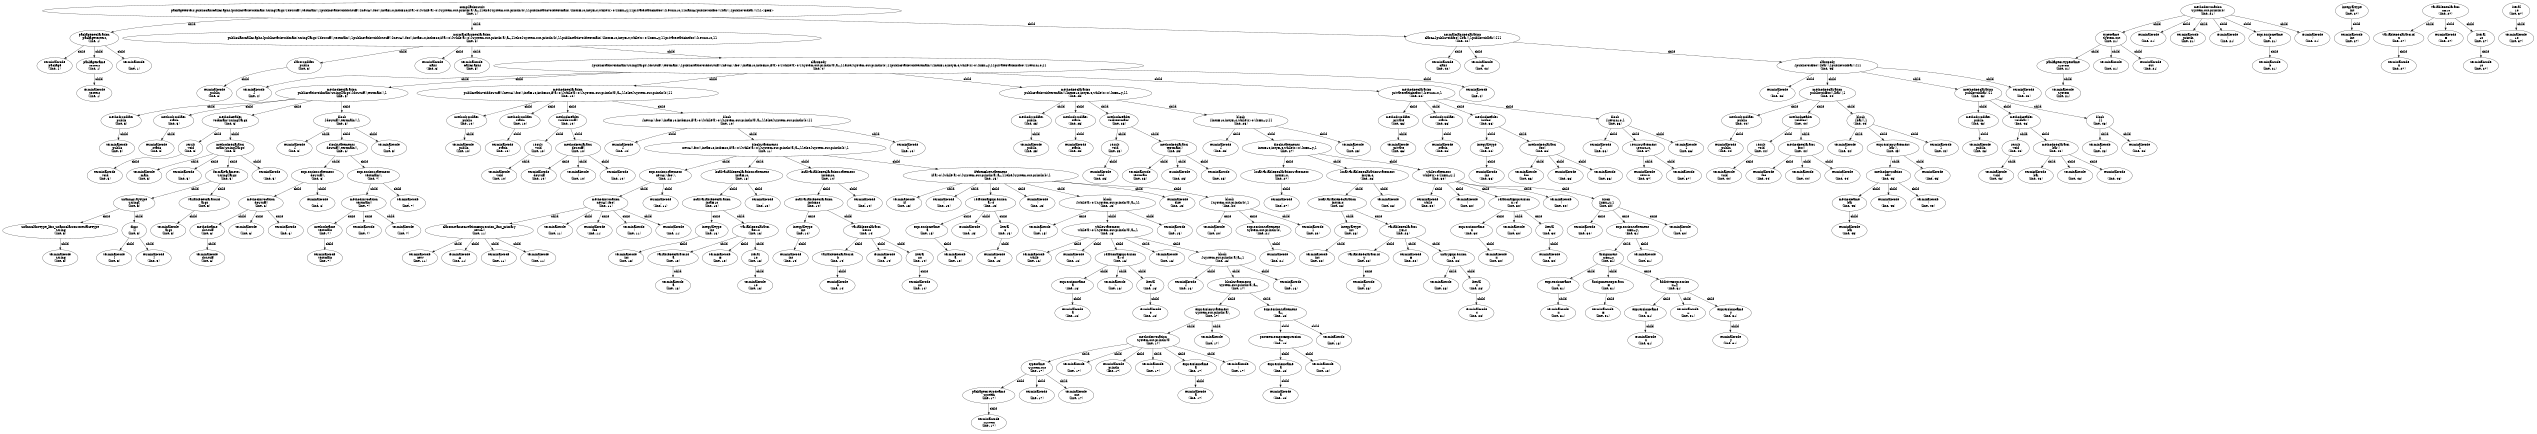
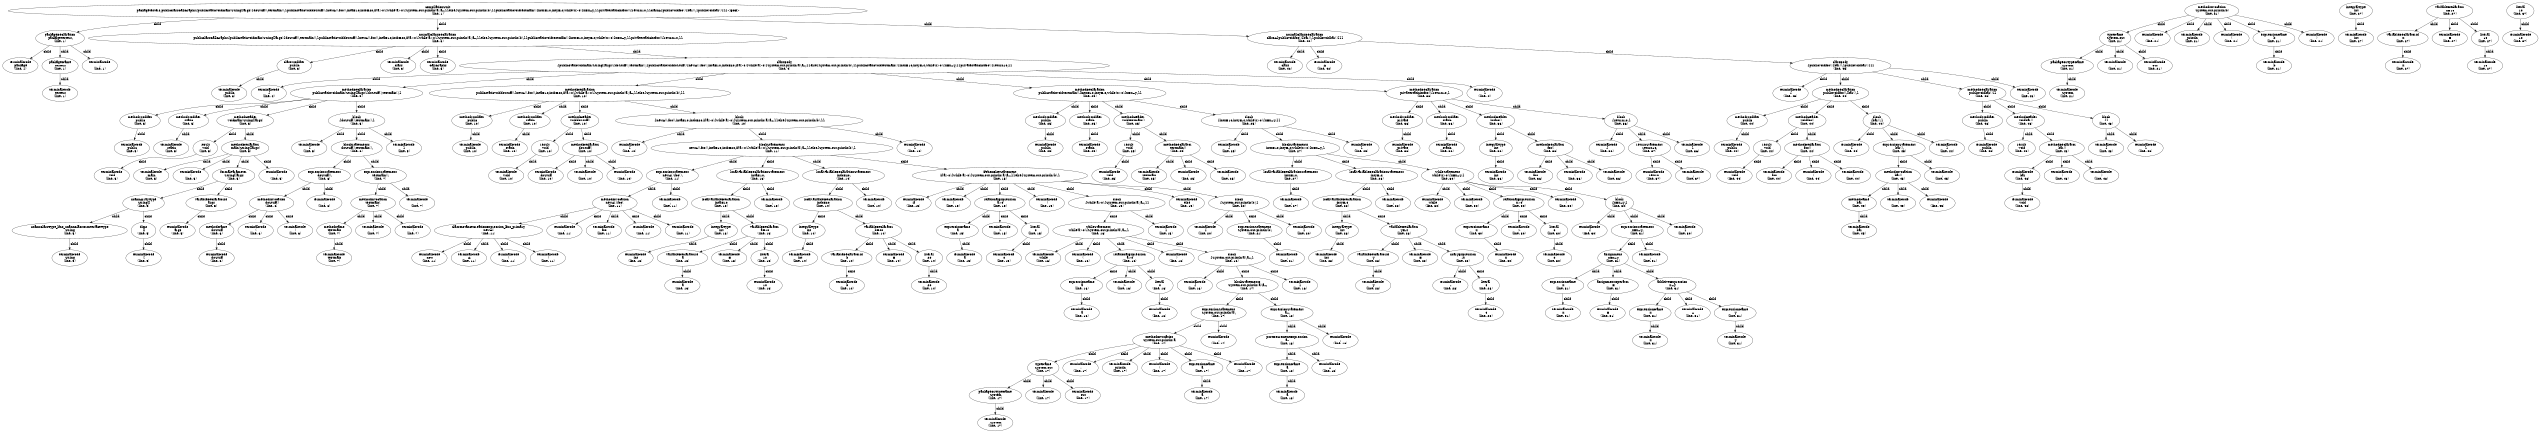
(2007, 161) -> (2022, 188)
(1040, 231) -> none
(154, 258) -> none
